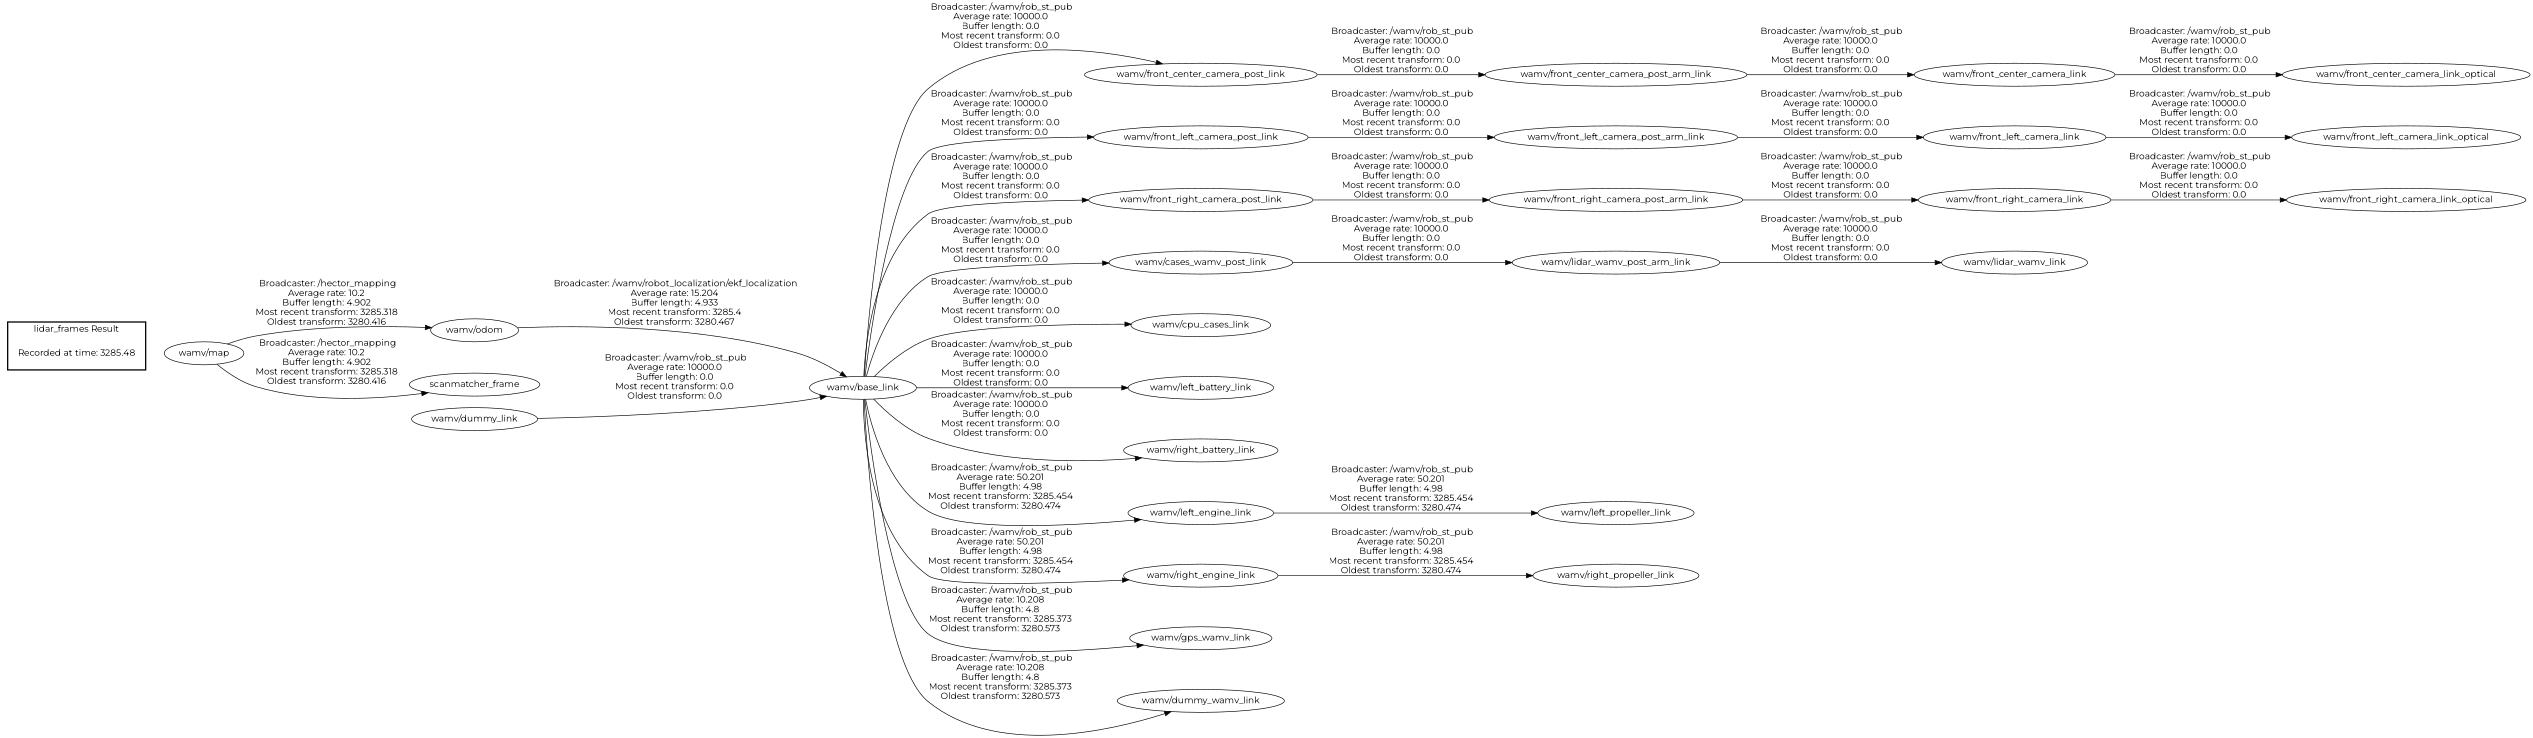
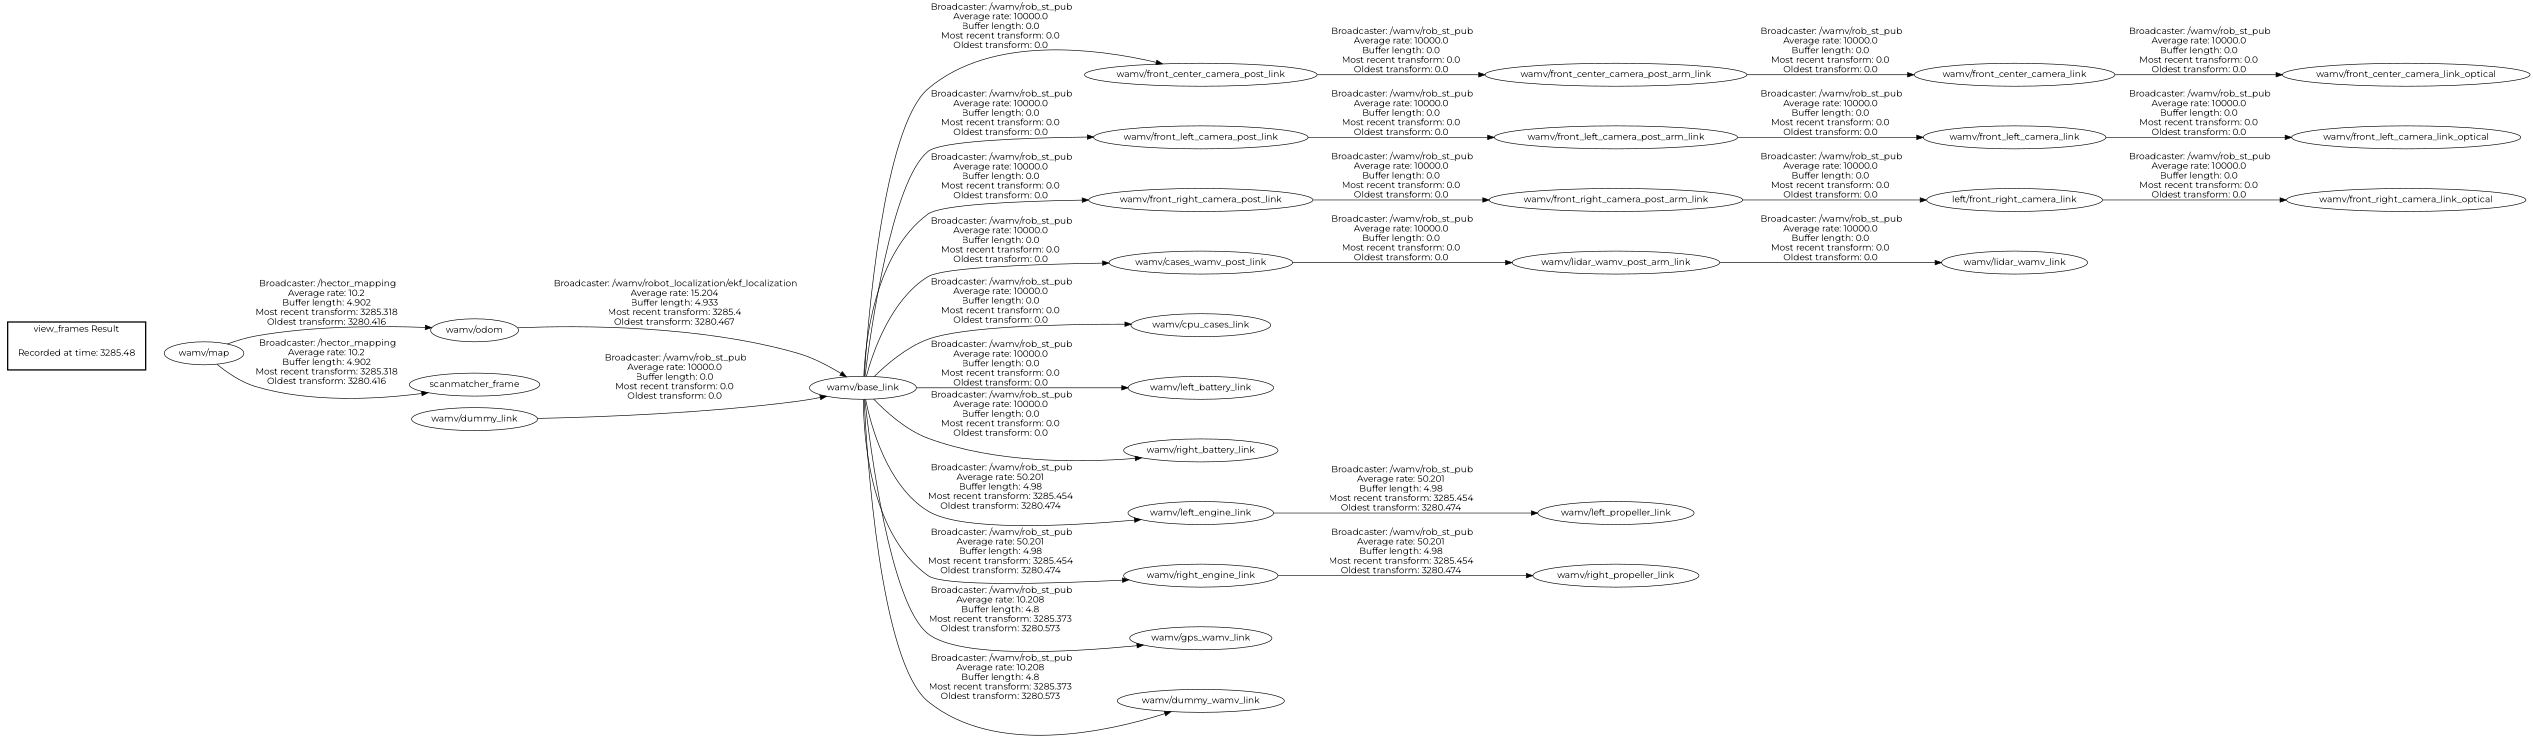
(2015, 200) -> (2015, 200)
(77, 329) -> (77, 329)
